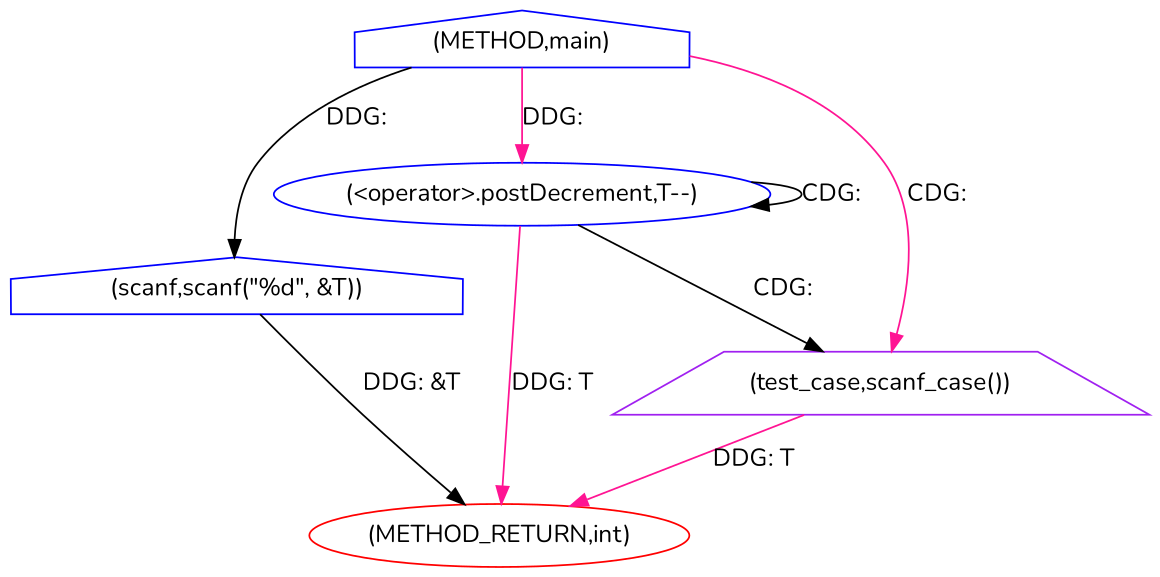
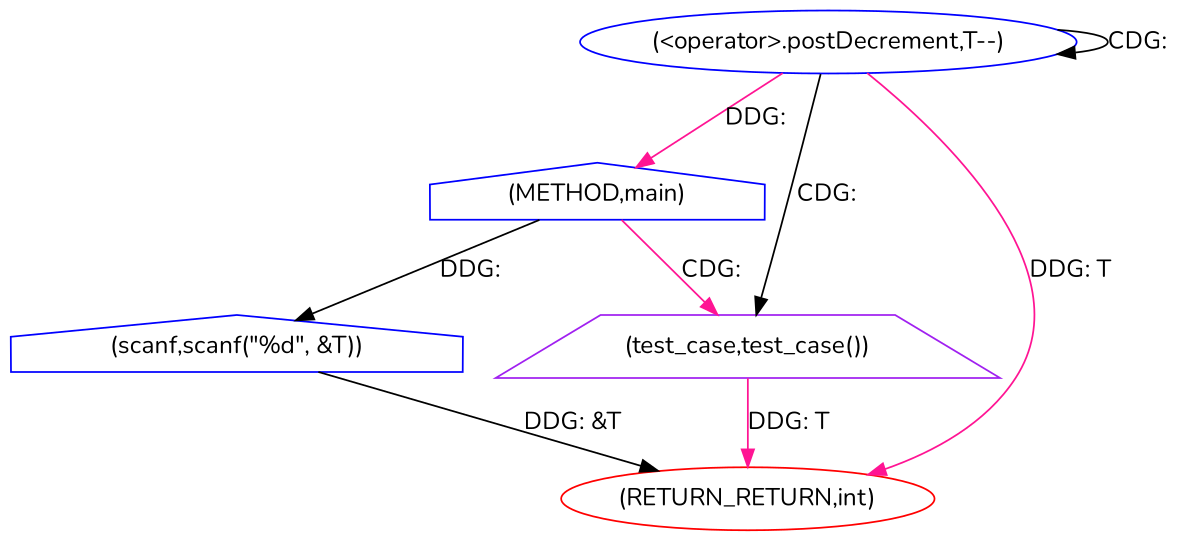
(522, 106) -> (717, 116)
(881, 383) -> (748, 346)
(499, 536) -> (748, 499)
